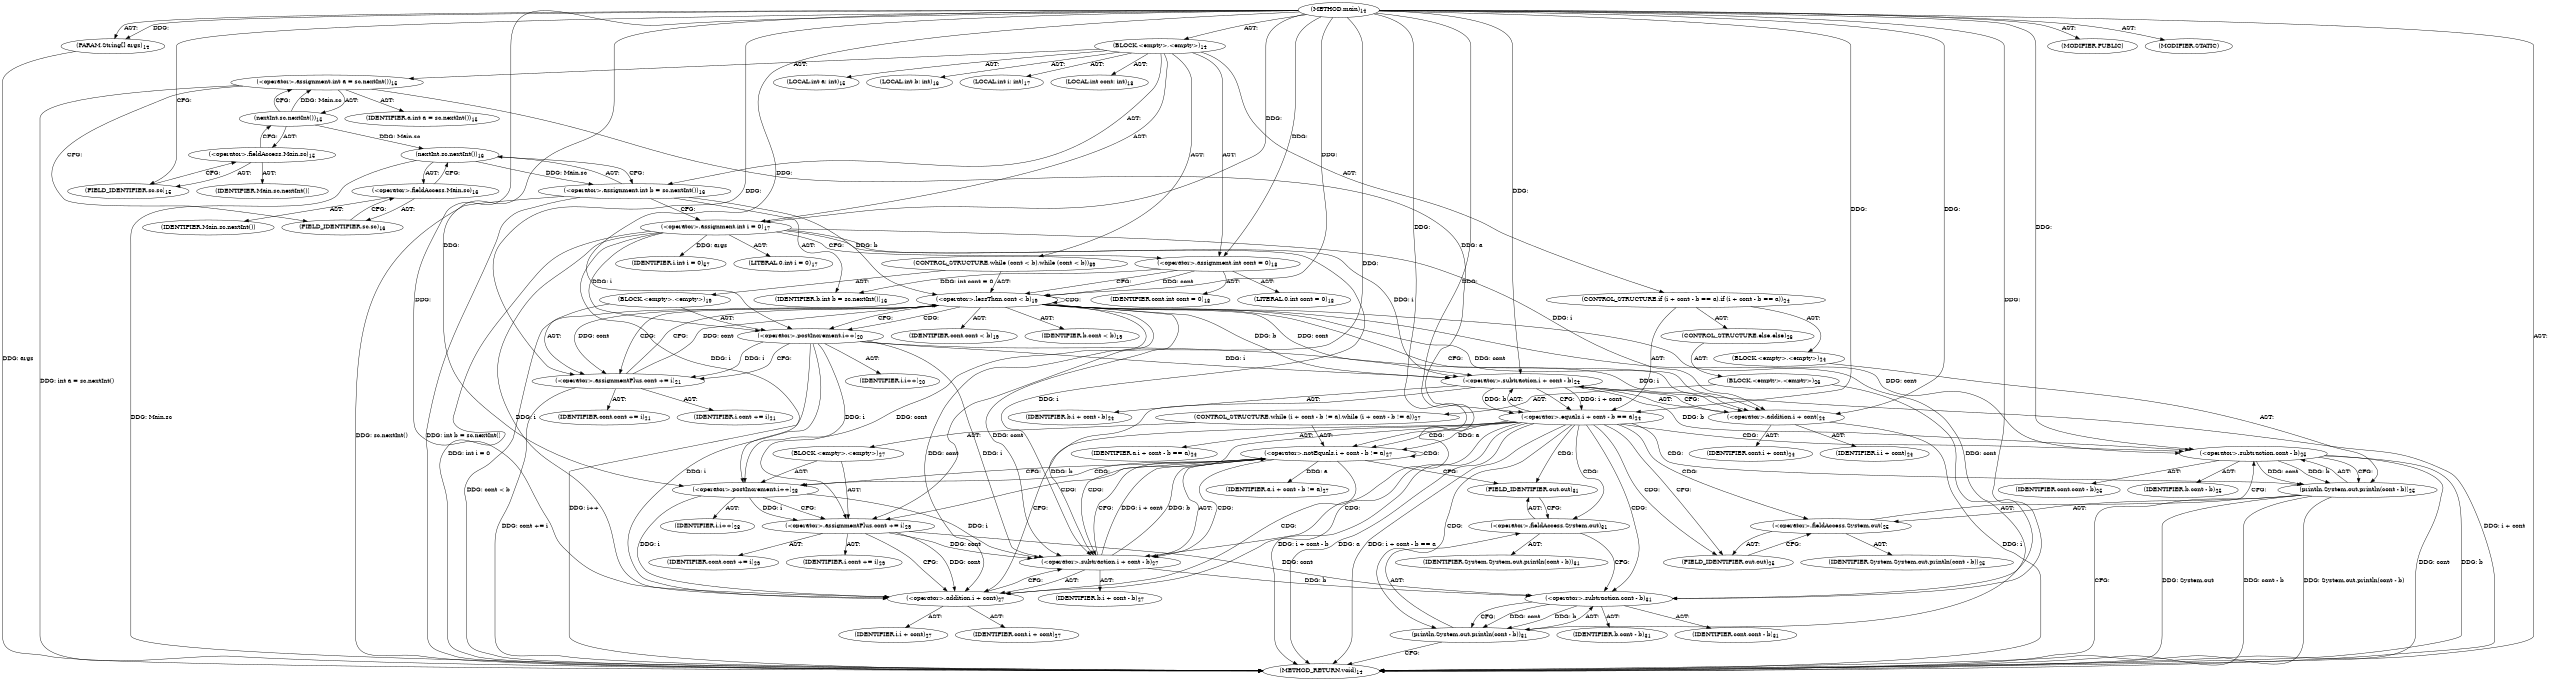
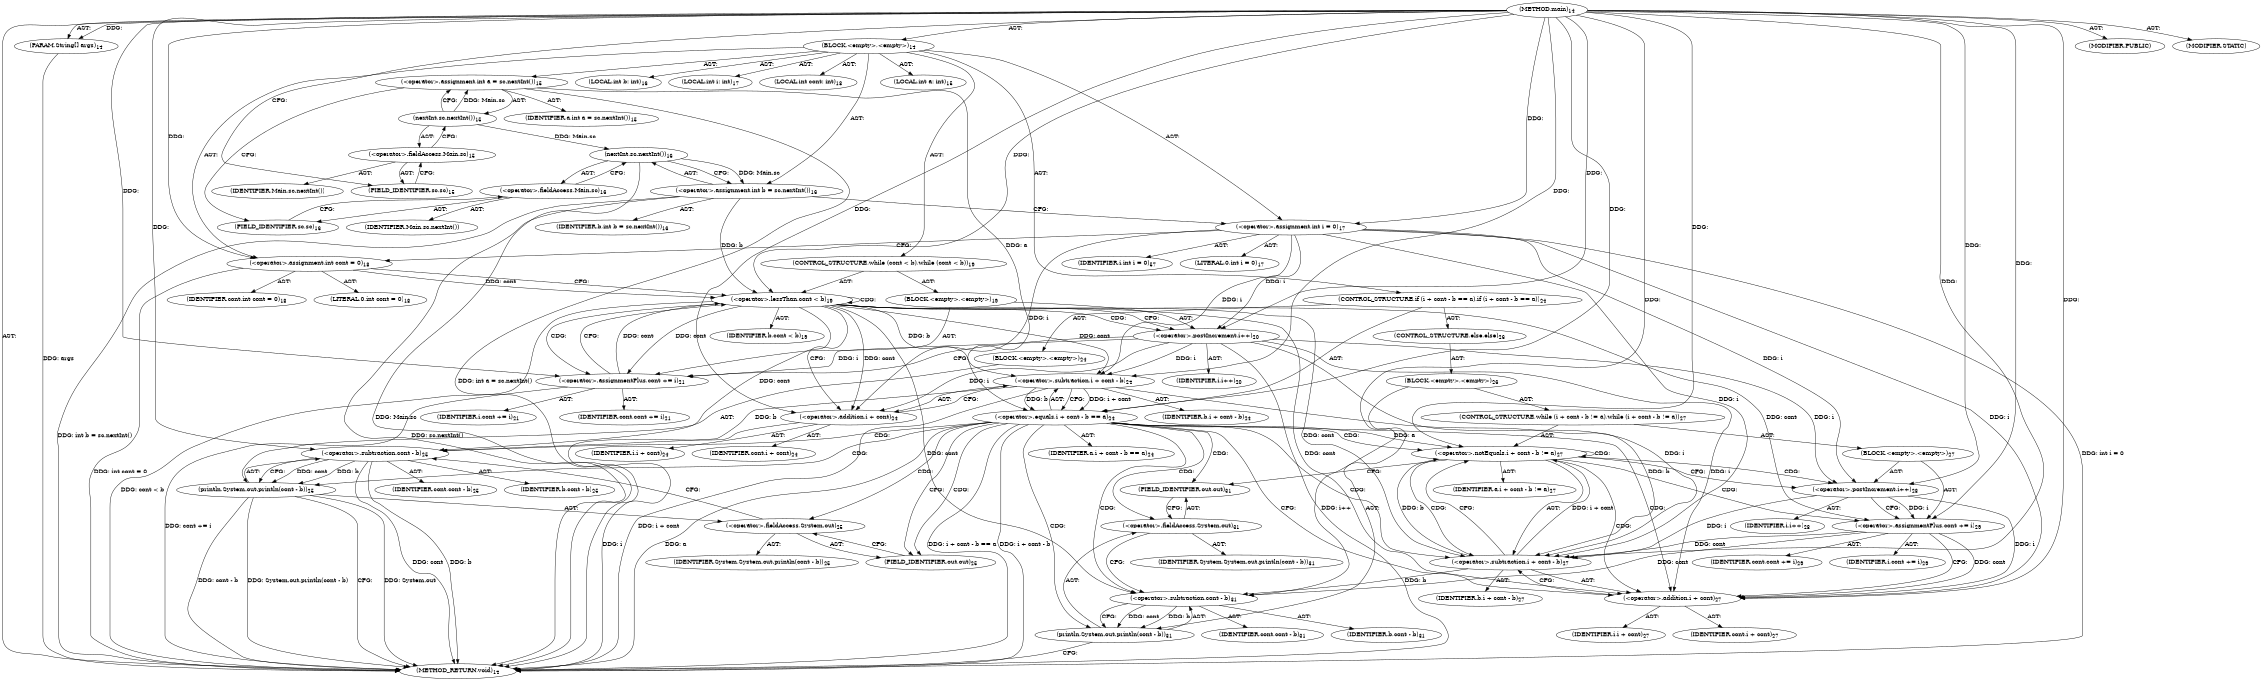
(712, 246) -> (1222, 246)
(1092, 263) -> (972, 263)
(1011, 274) -> (91, 560)
(954, 336) -> none
(1317, 472) -> (1510, 472)
